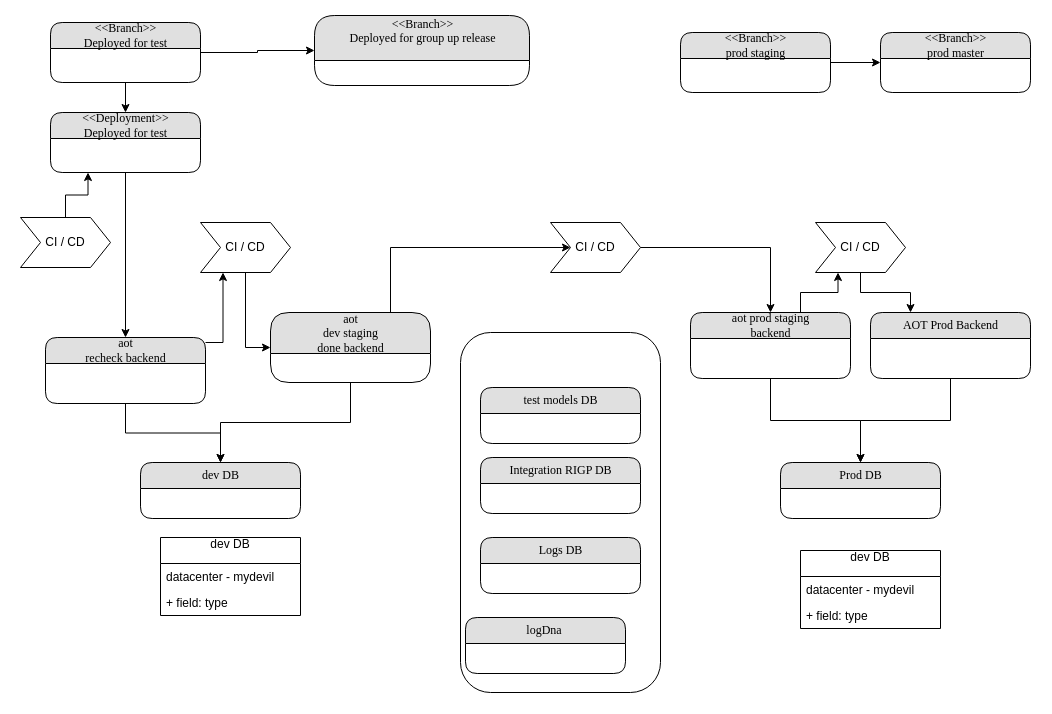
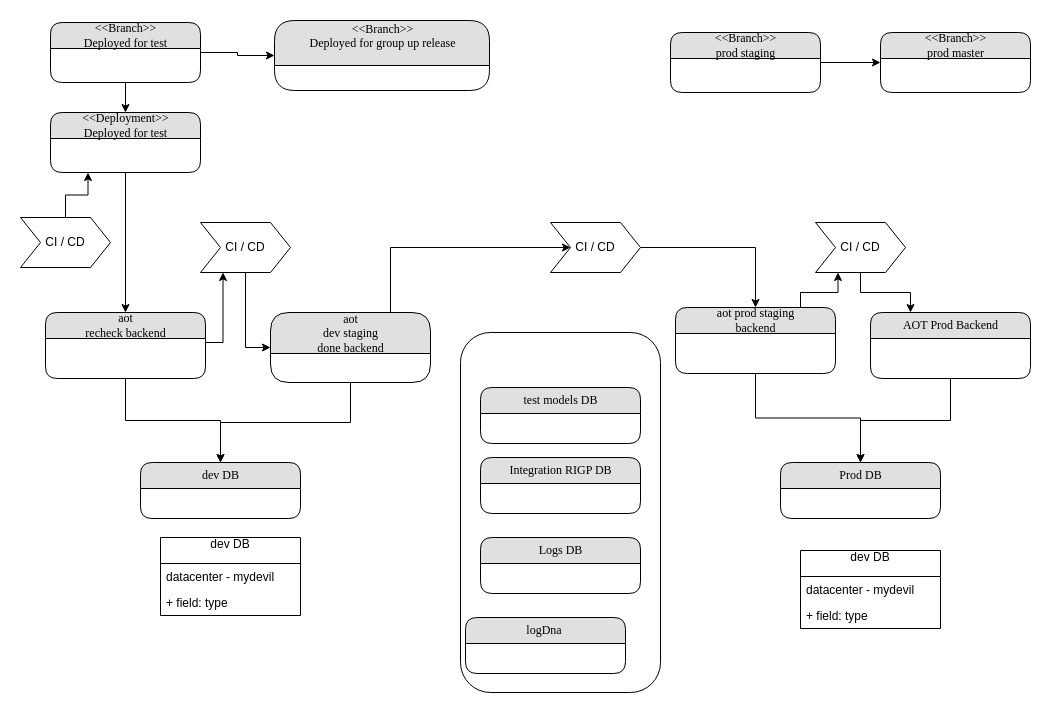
(422, 51) -> (382, 56)
(756, 63) -> (746, 63)
(771, 346) -> (756, 341)
(126, 371) -> (126, 346)
